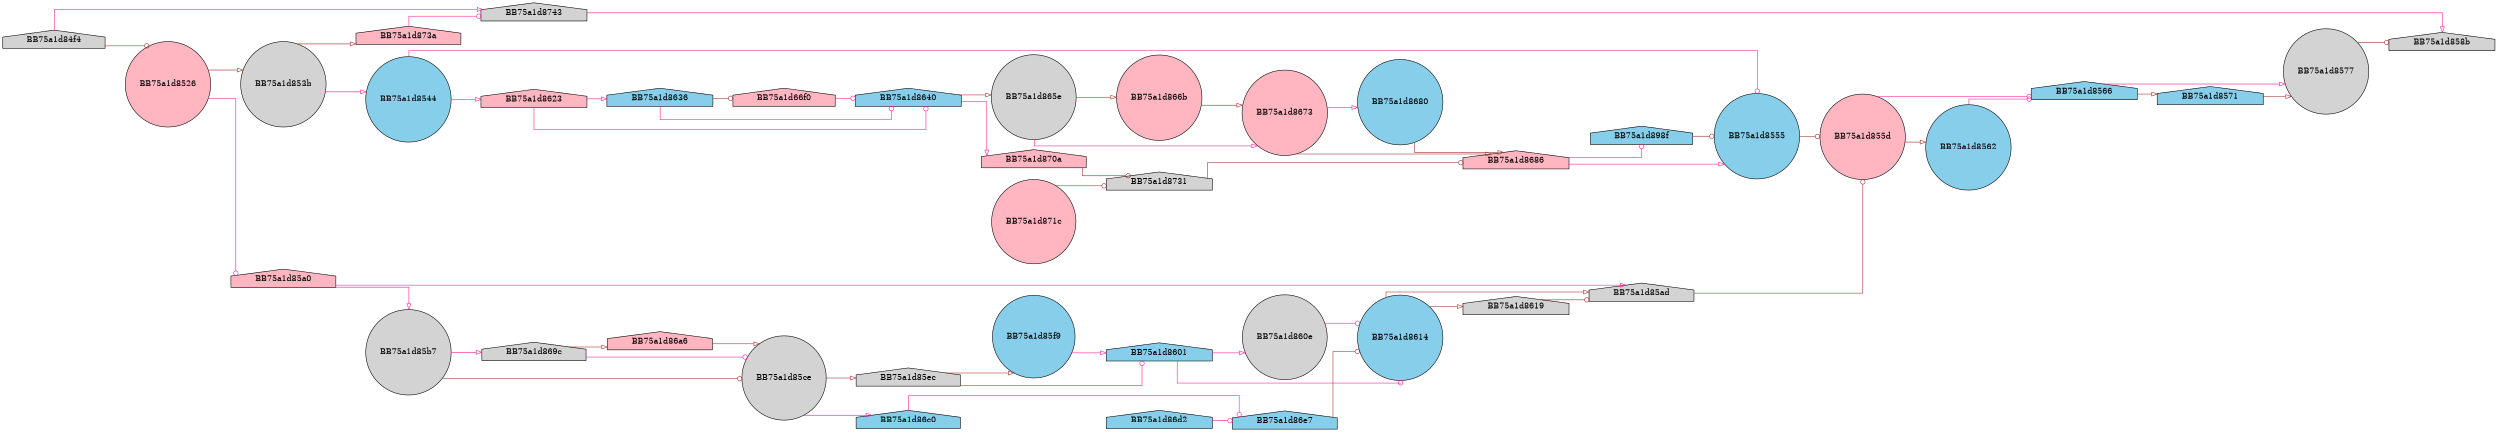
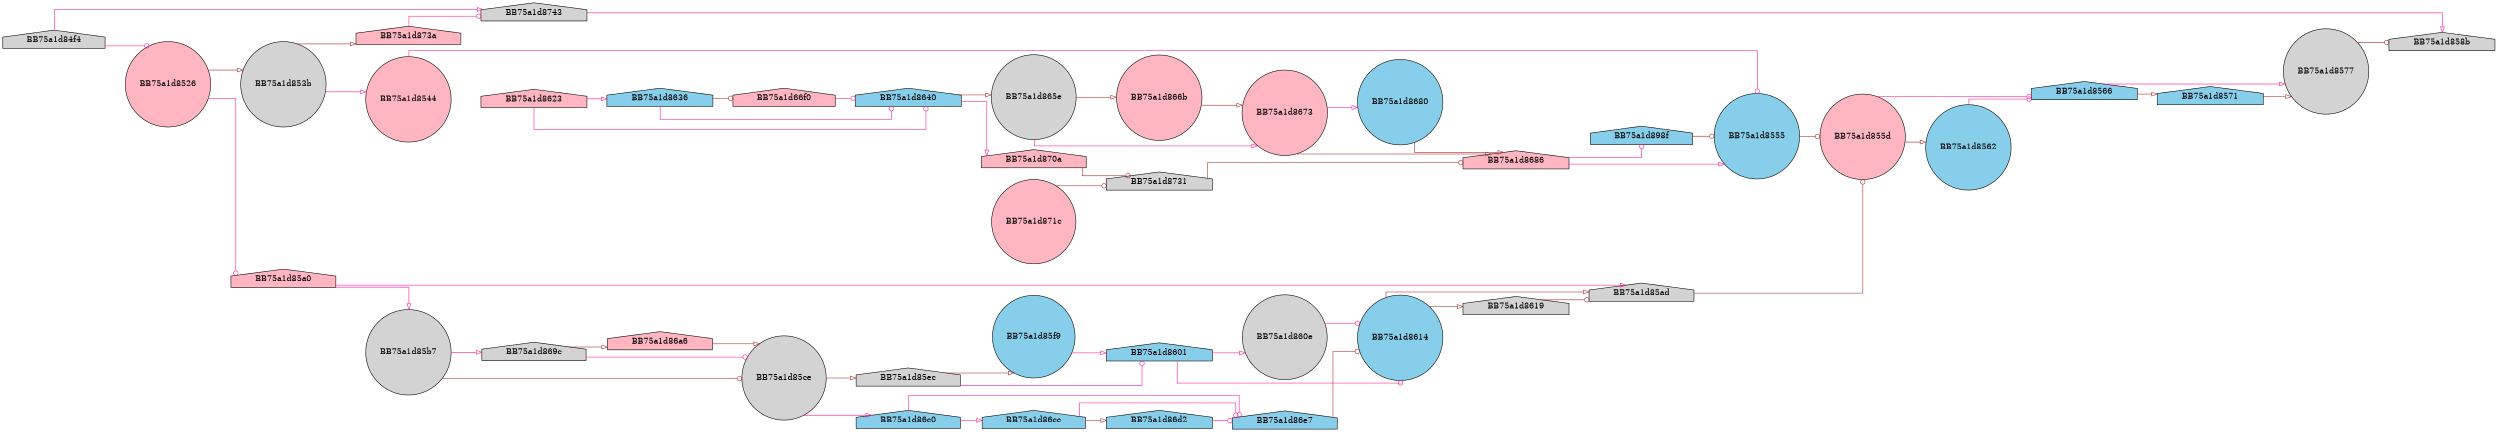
(125, 46) -> (125, 46)
(408, 99) -> (408, 99)
(463, 99) -> none
none -> (1034, 420)
